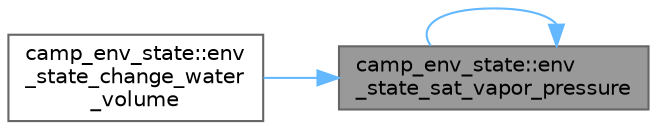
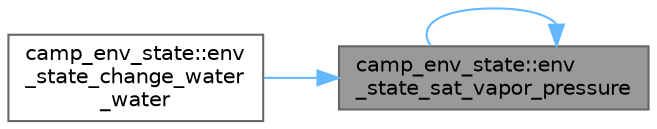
(136, 78) -> (136, 78)
